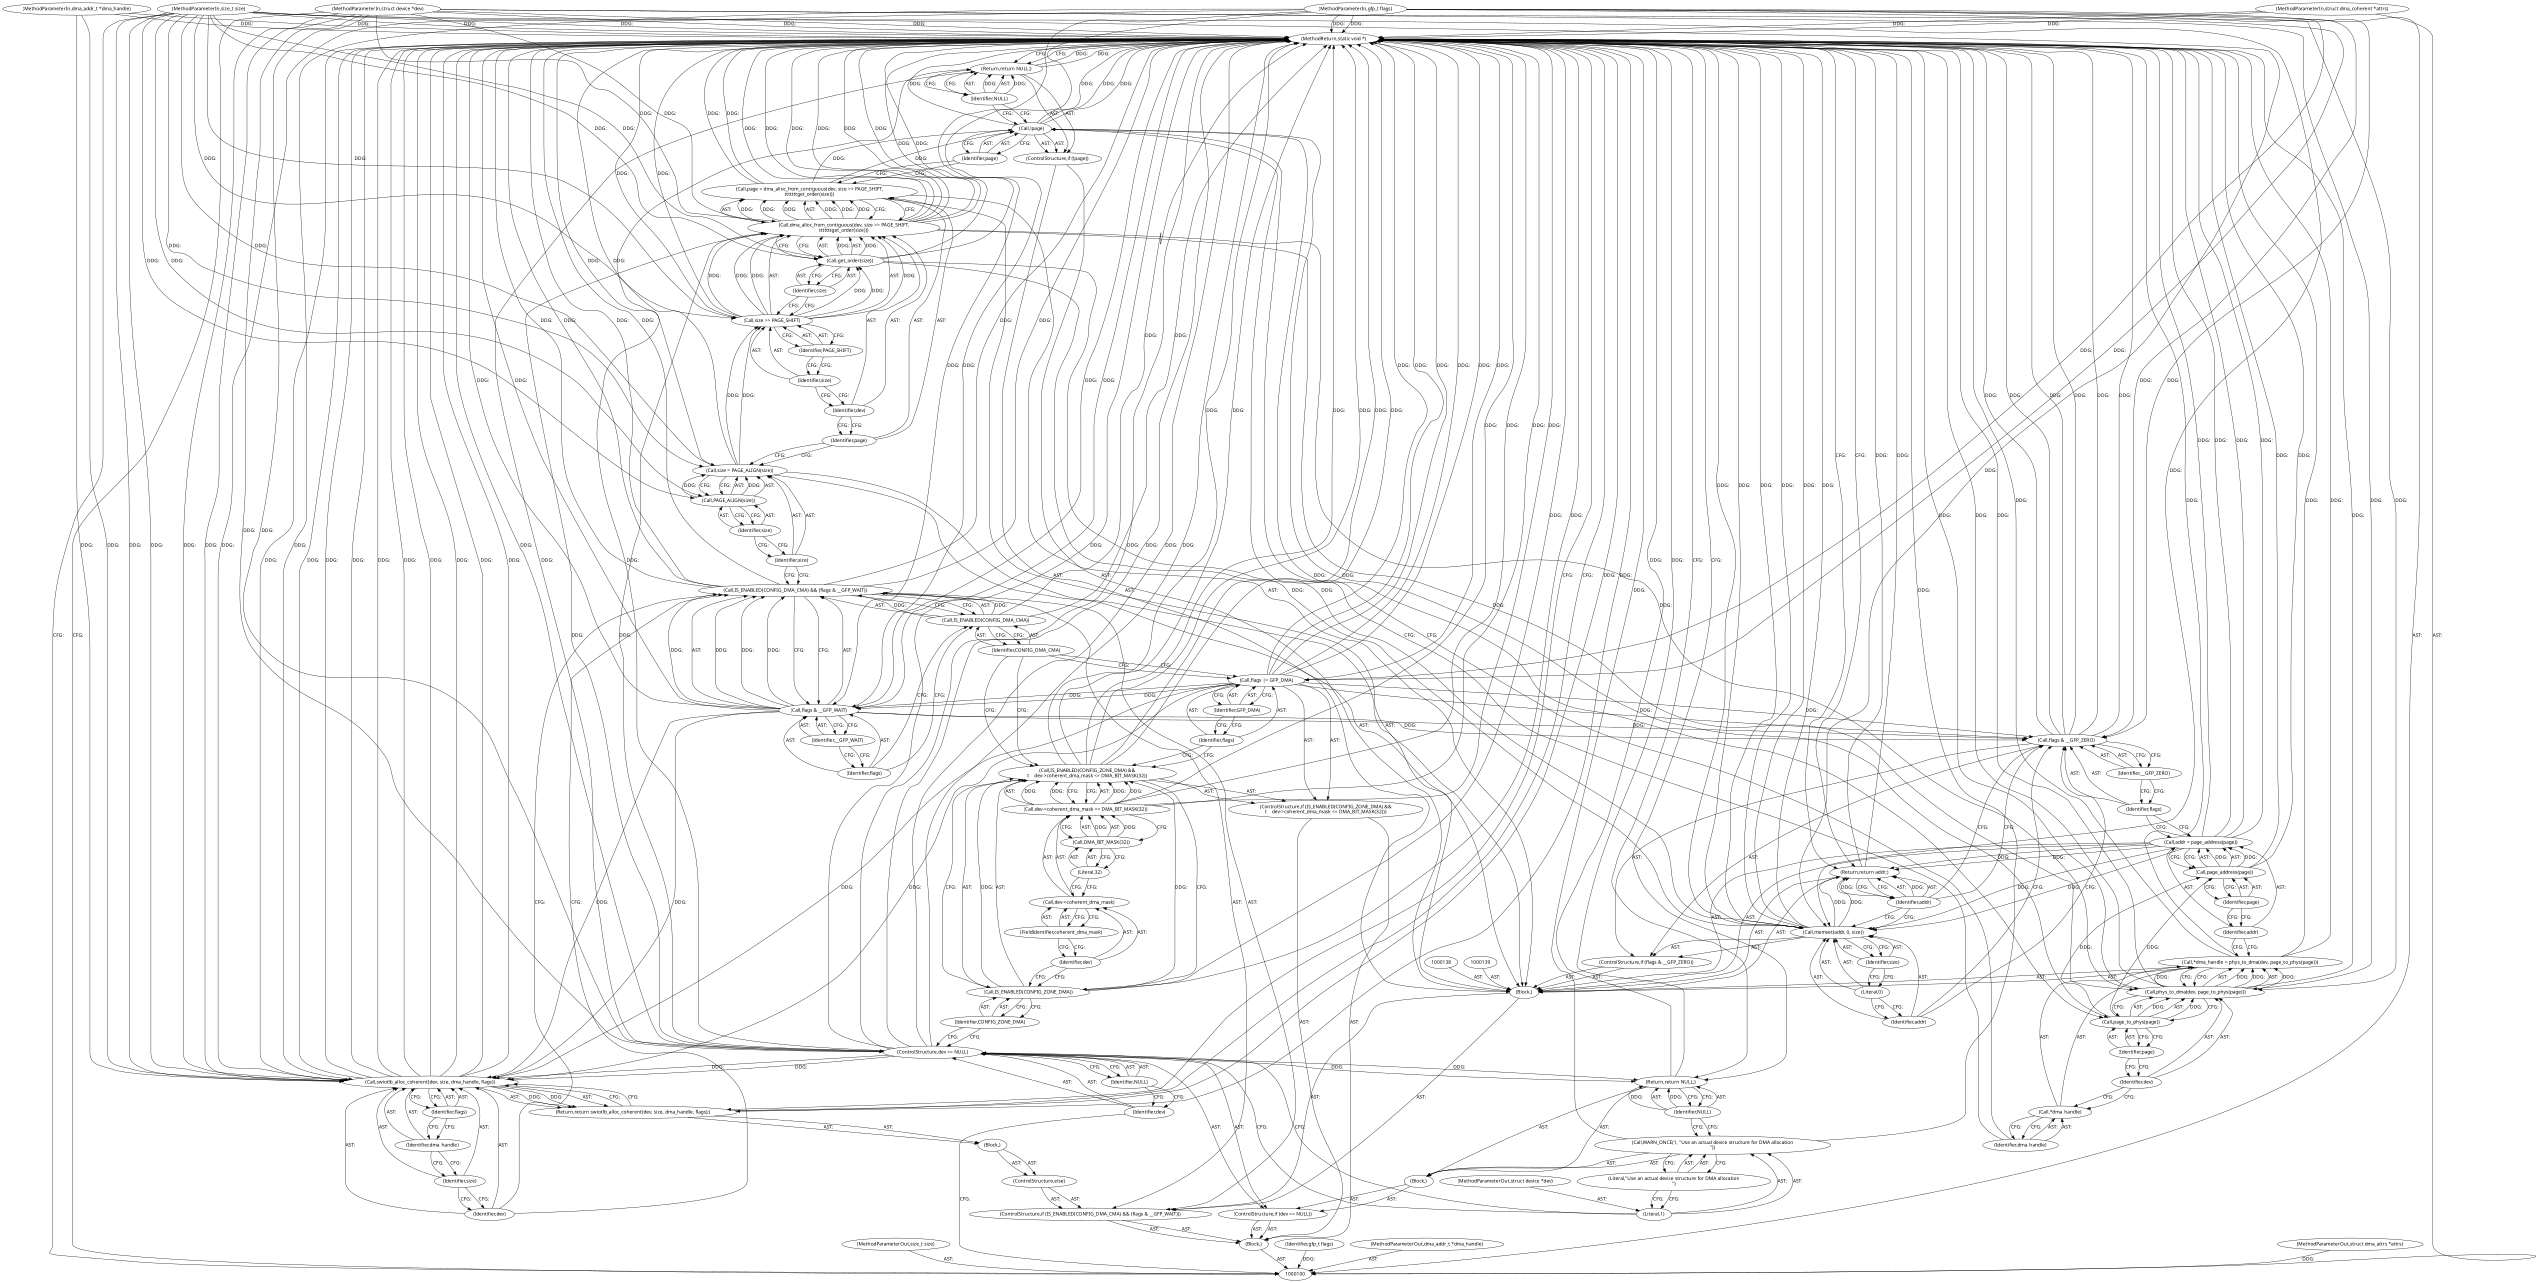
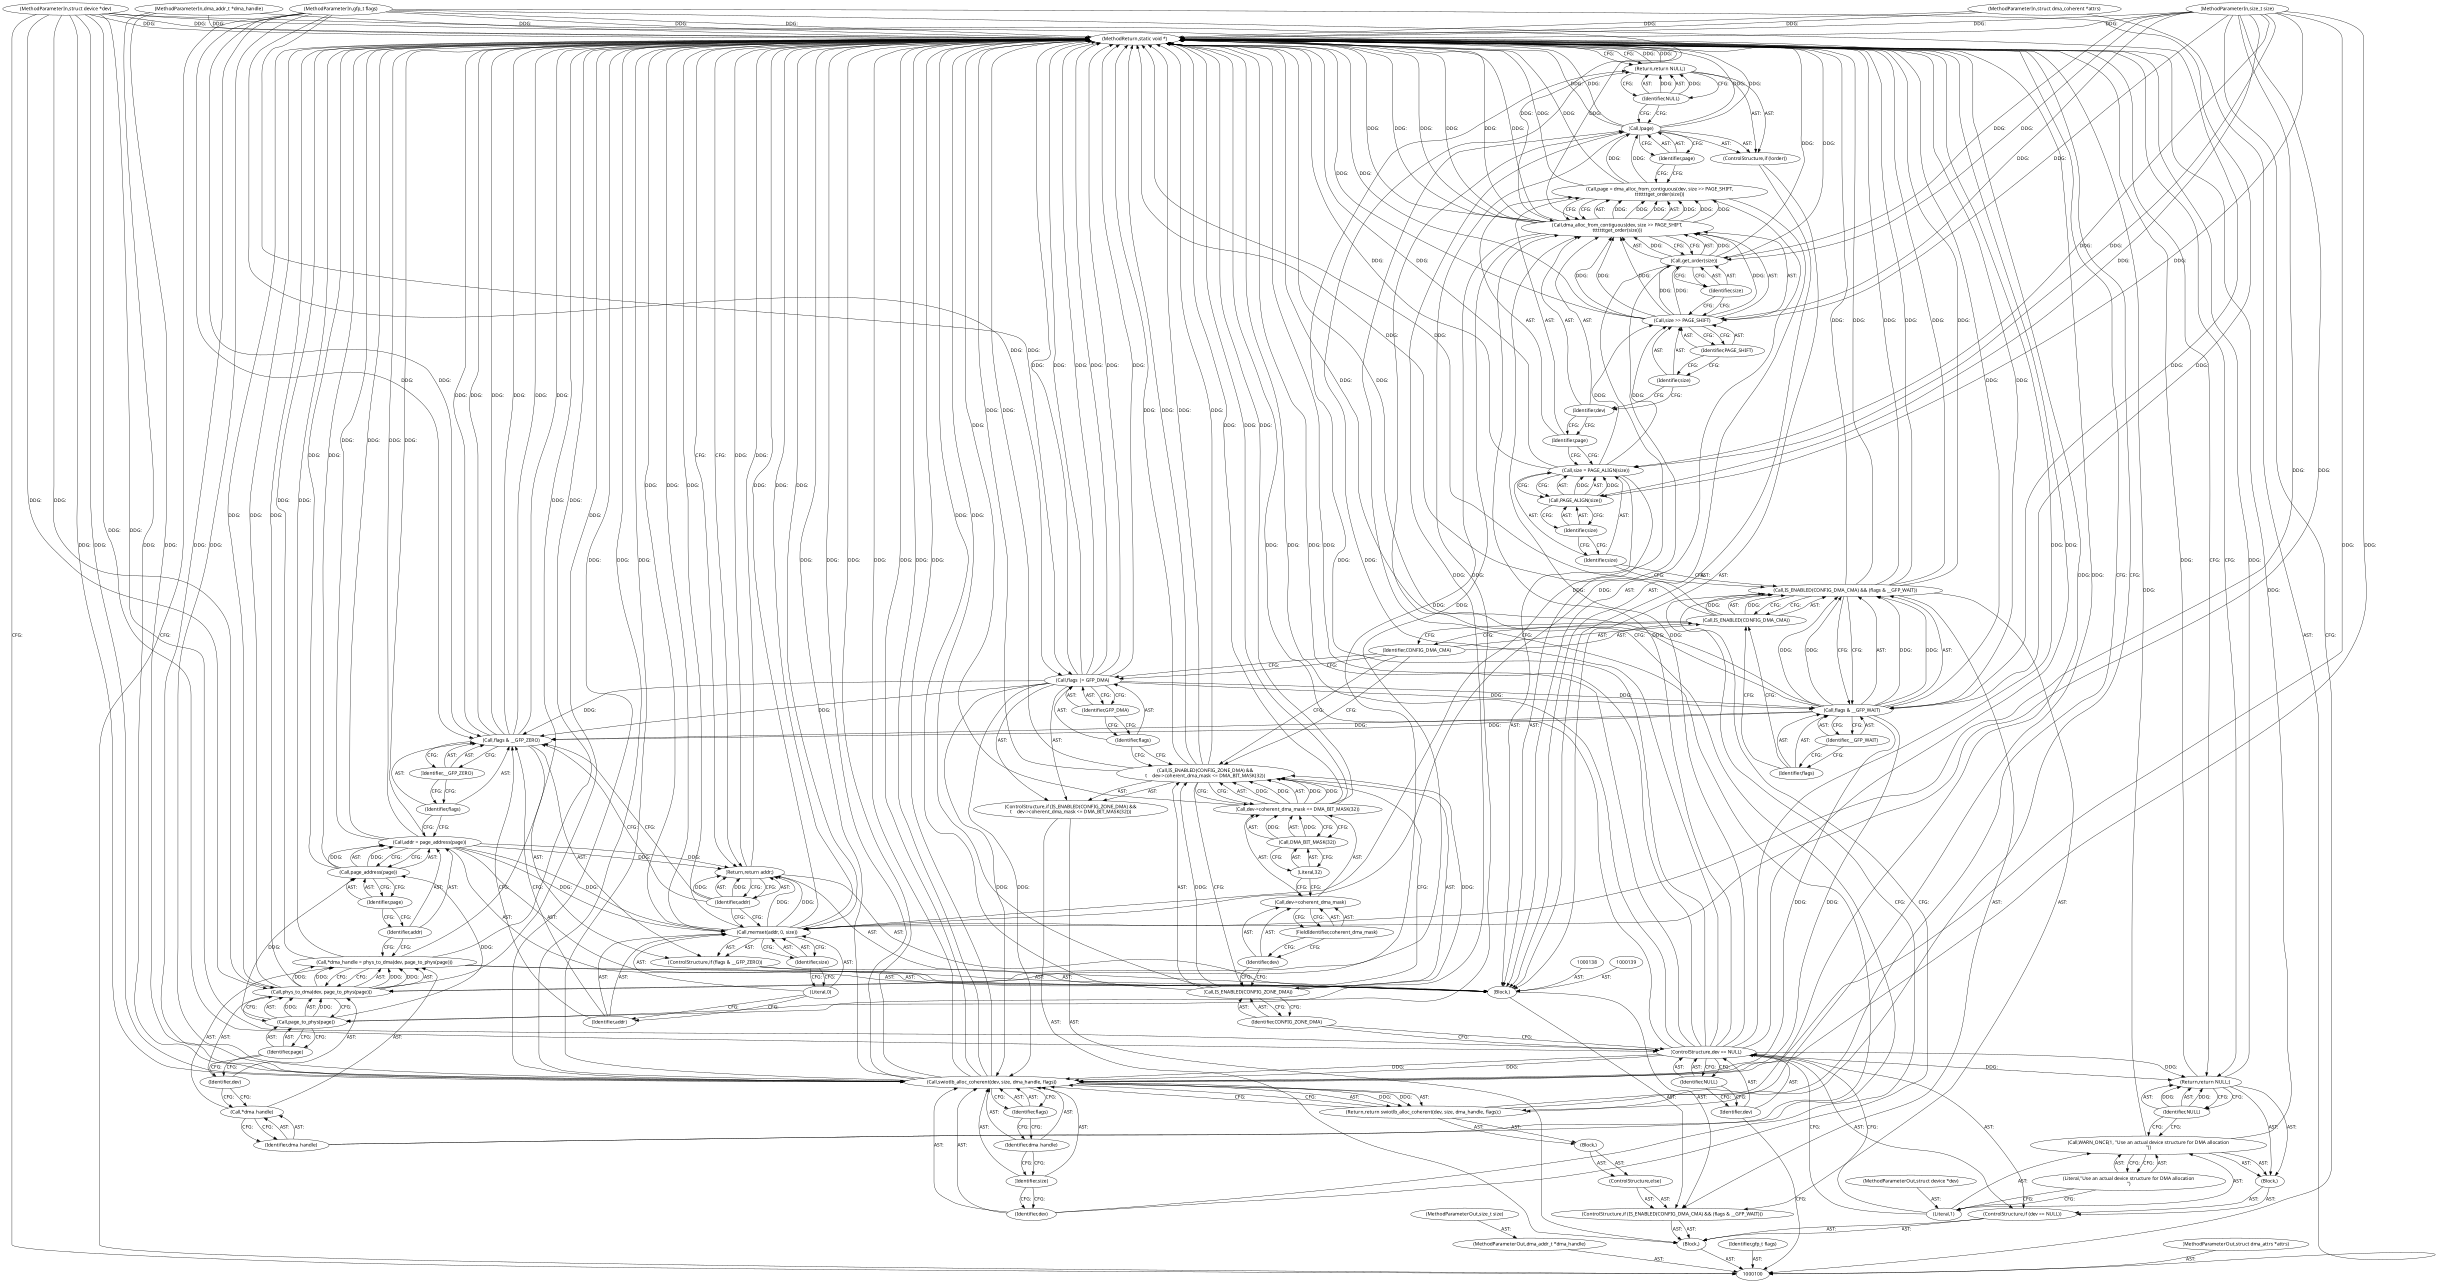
(1057, 159) -> (1755, 159)
(2418, 635) -> (166, 635)
(1310, 1259) -> (1758, 1259)
(2309, 1259) -> (2192, 1259)
(1063, 1271) -> (1495, 1229)
